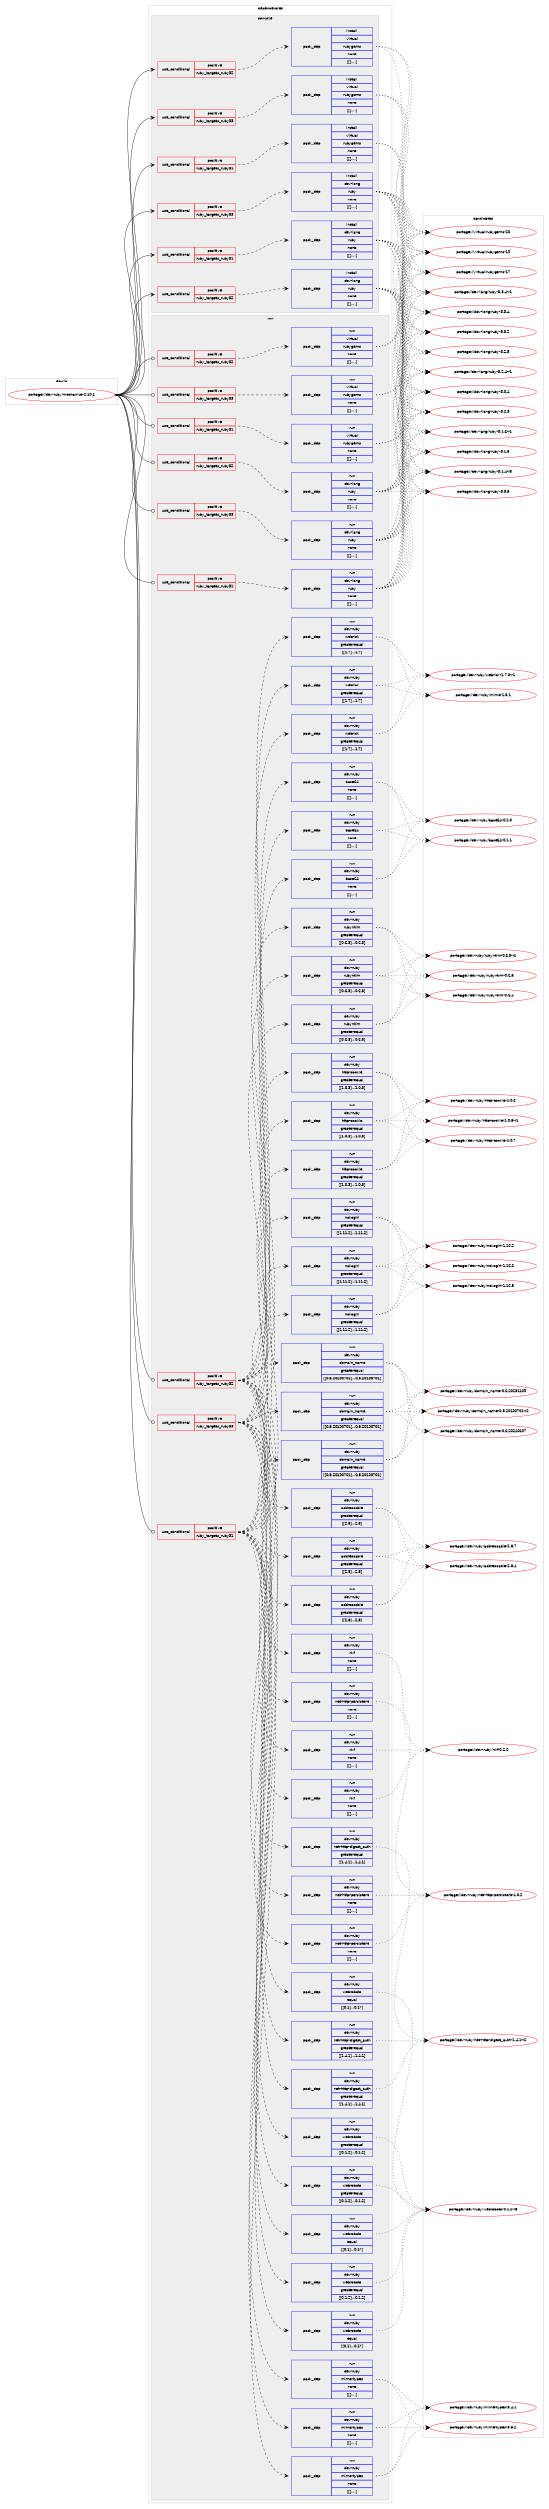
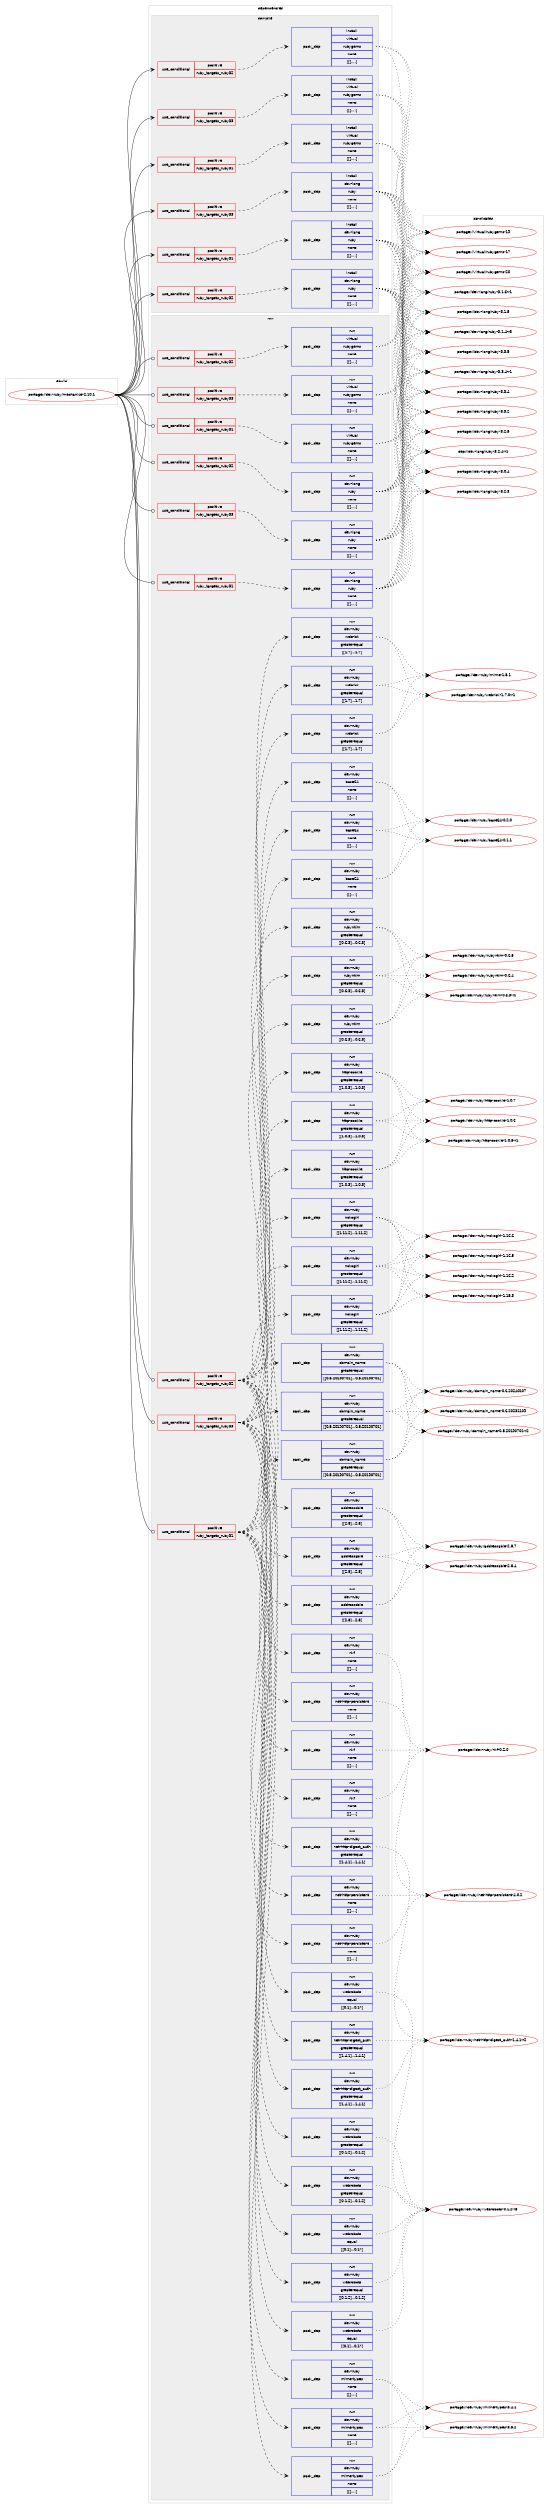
(483, 372) -> (483, 452)
none -> (483, 1296)
